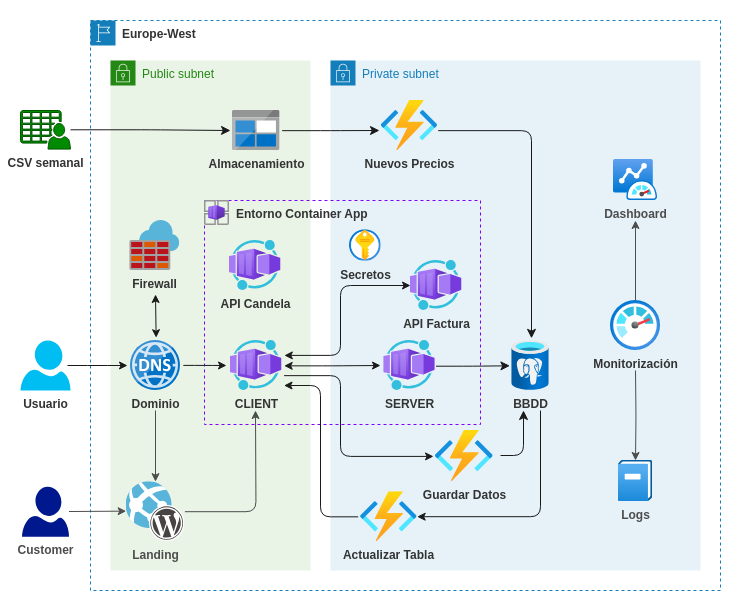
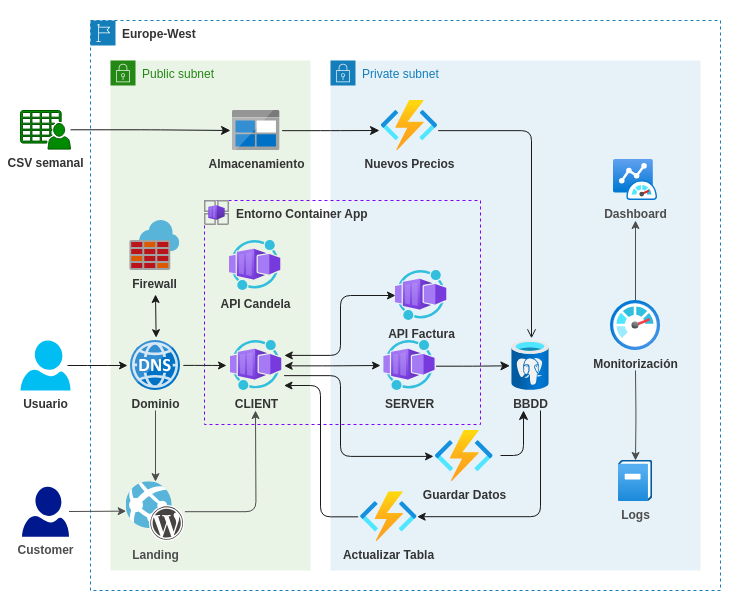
(365, 245) -> none
(436, 286) -> (421, 296)
(532, 329) -> (532, 331)
